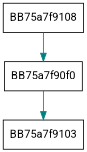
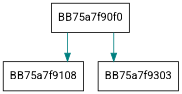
(43, 43) -> (68, 43)
(43, 135) -> (138, 76)
